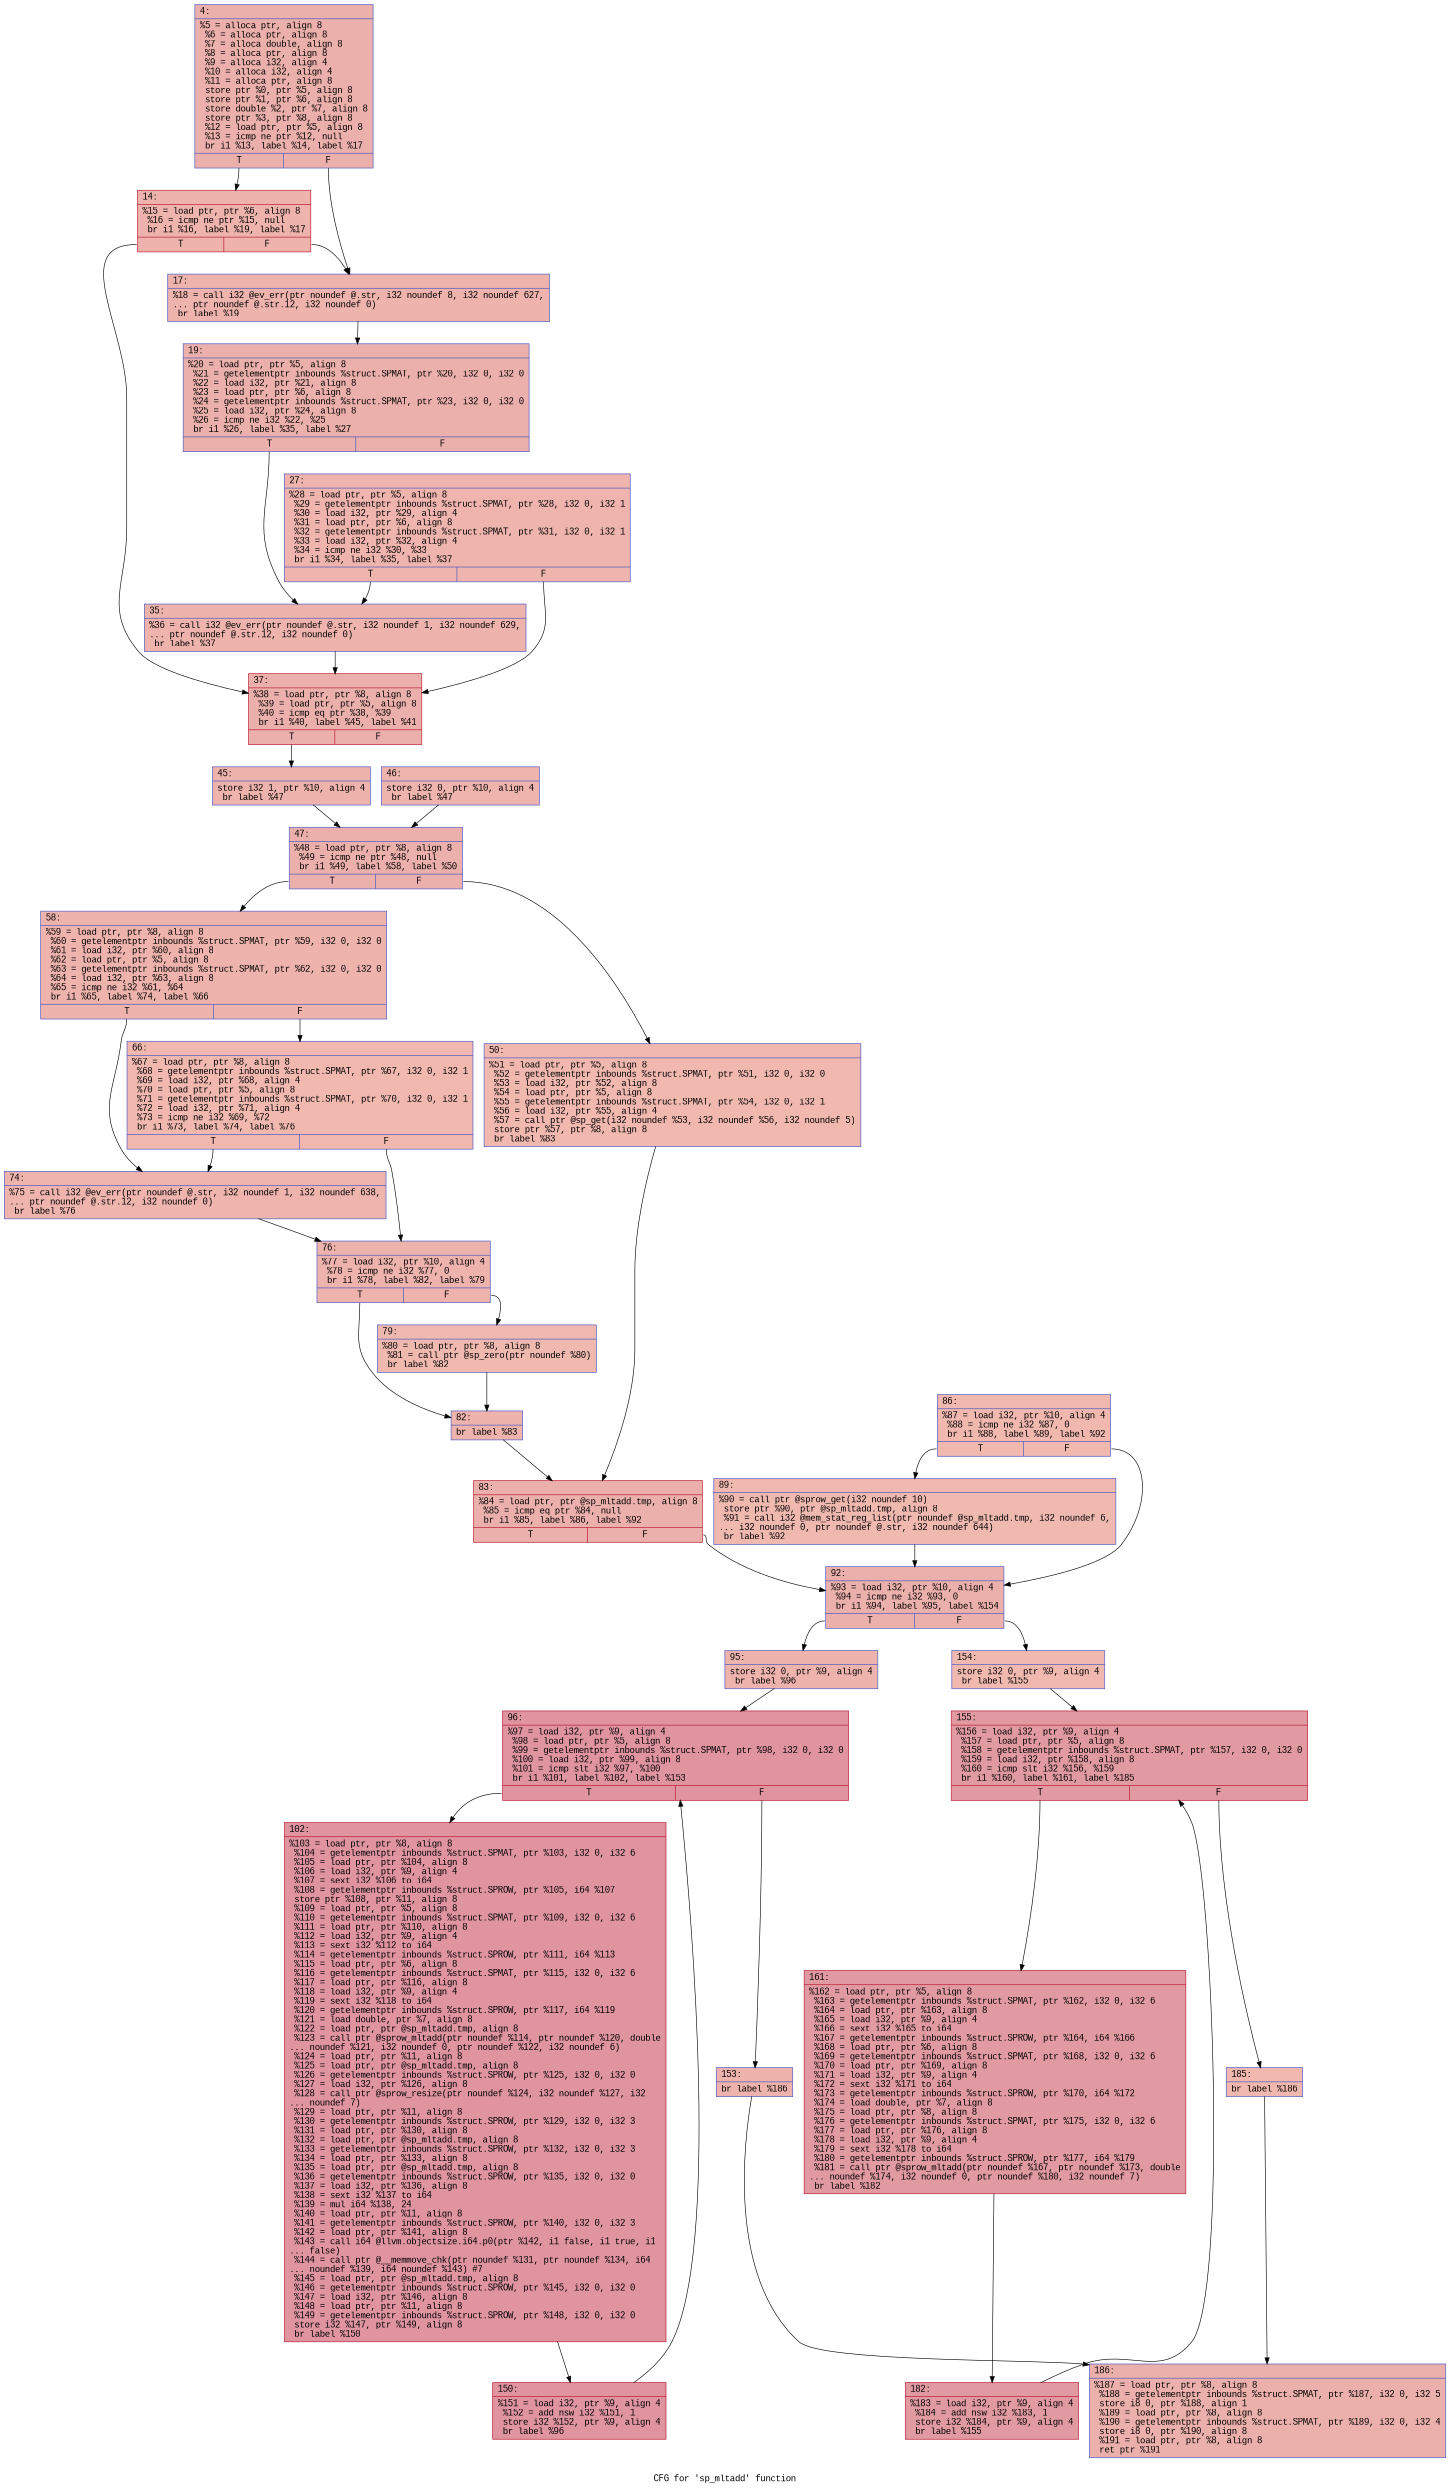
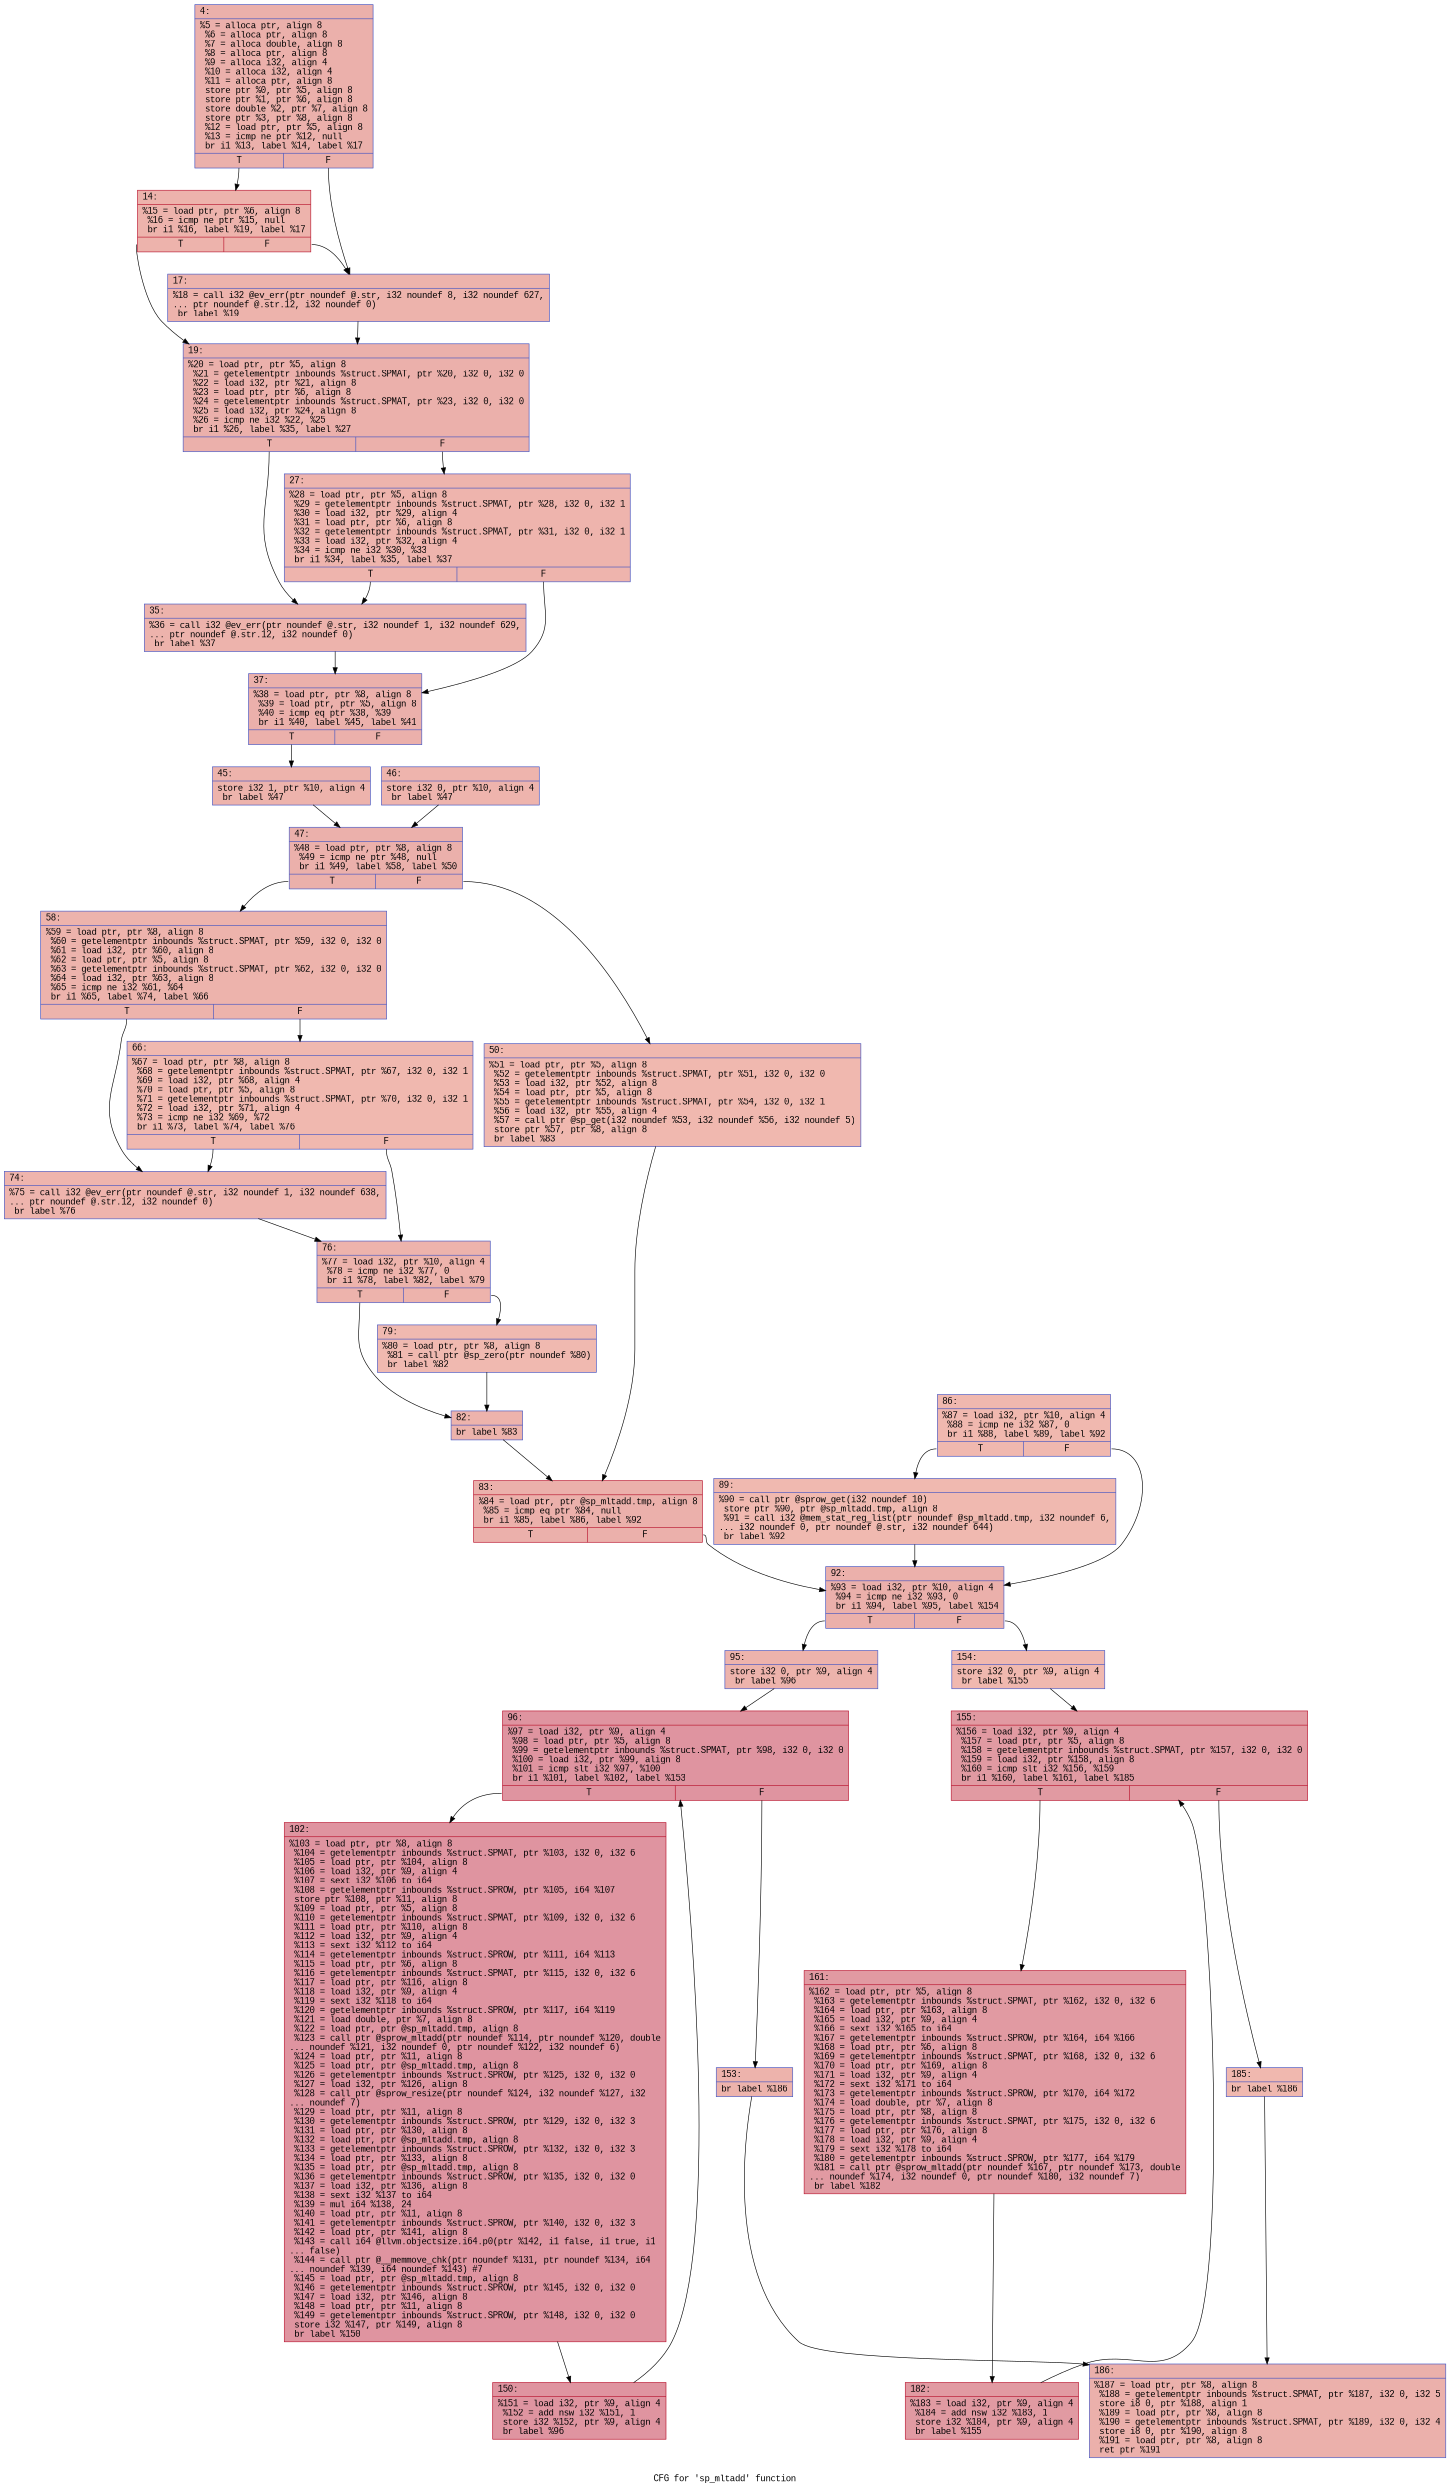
none -> (443, 460)
(127, 495) -> (148, 299)
(335, 709) -> (335, 709)
